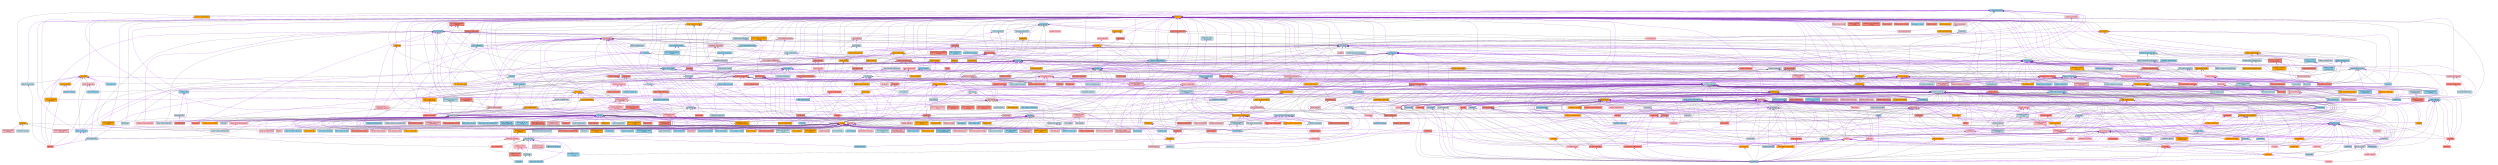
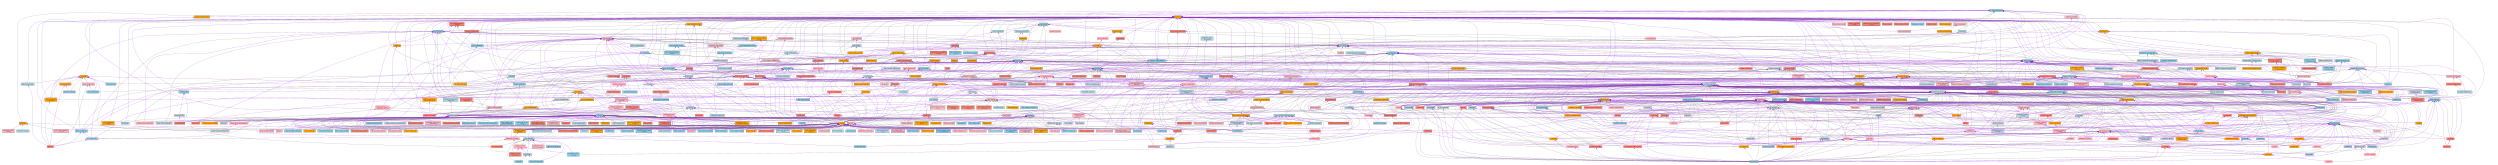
none -> (1097, 76)
